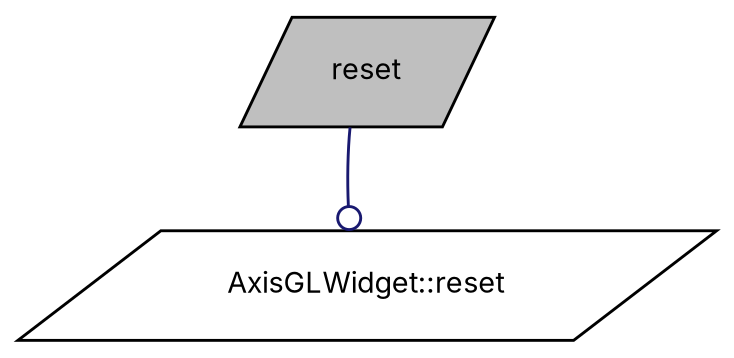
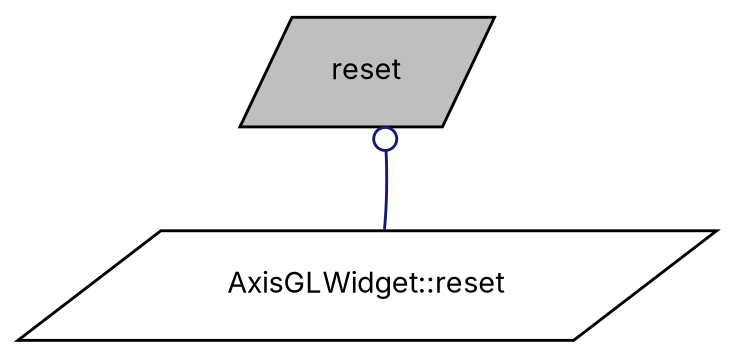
(348, 167) -> (387, 190)
